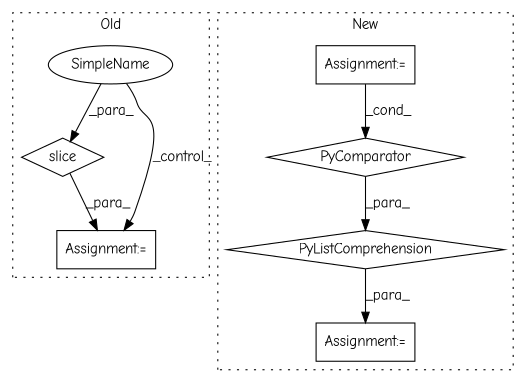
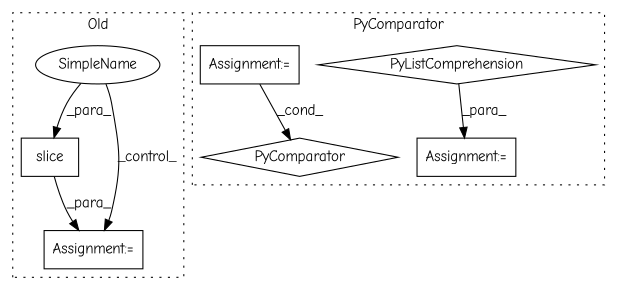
(366, 25) -> (398, 25)
(63, 157) -> (50, 157)
(366, 198) -> none
